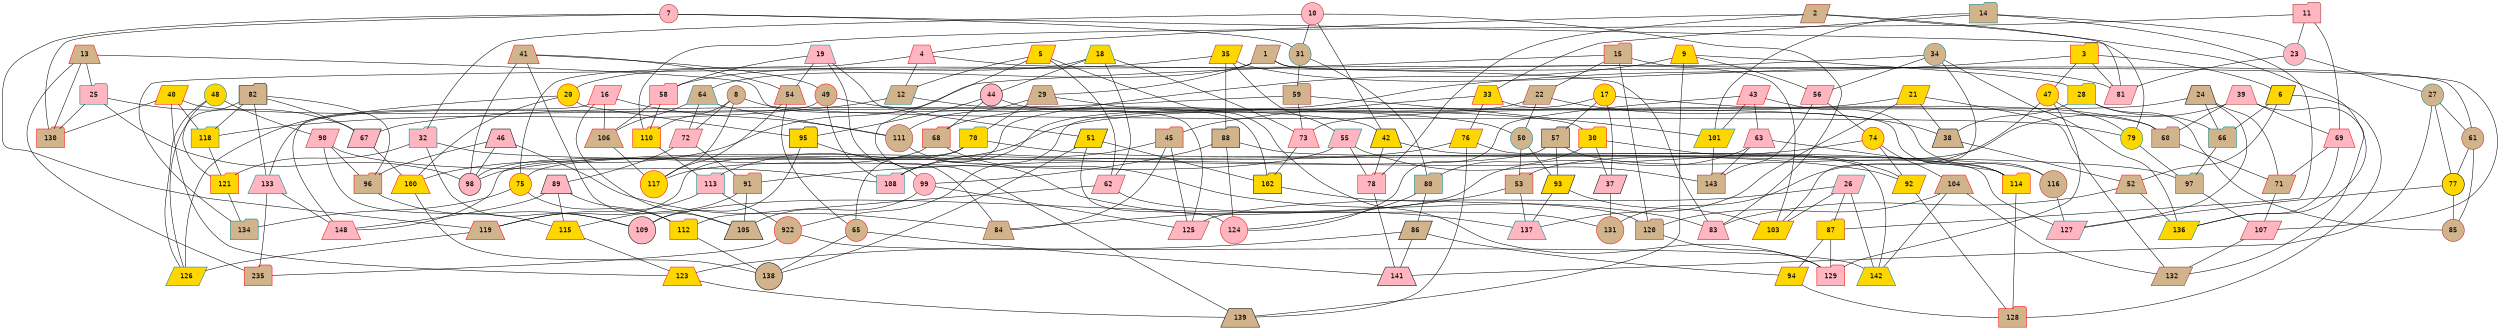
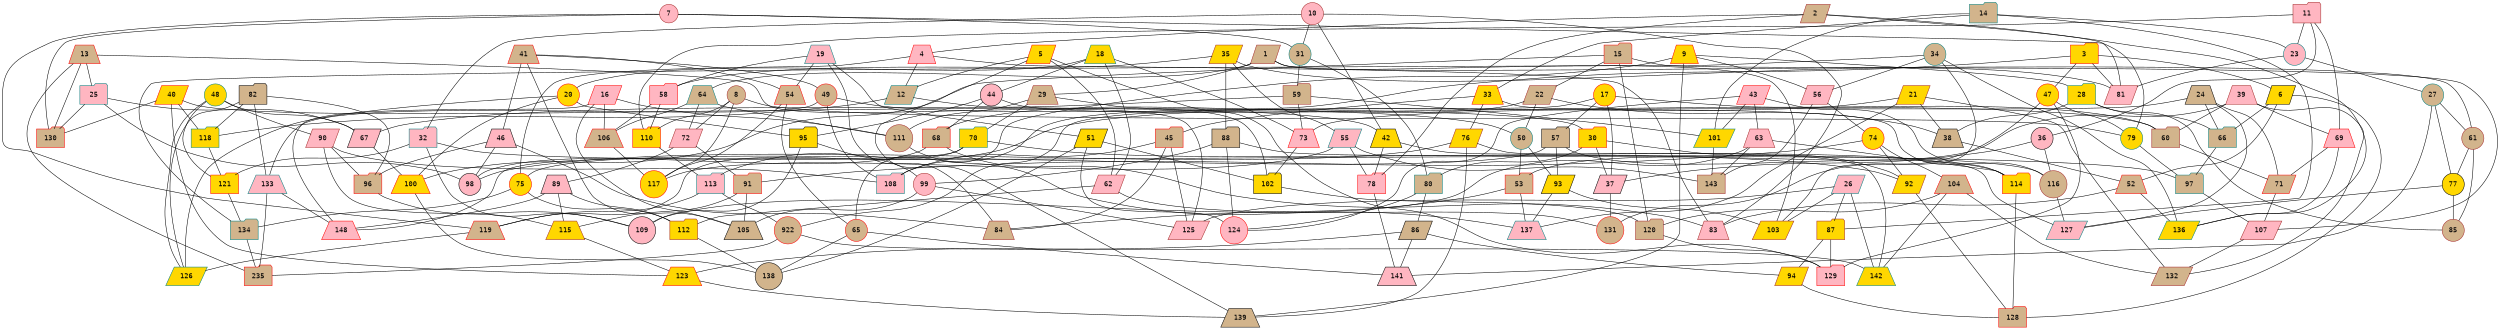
(490, 104) -> (513, 95)
(303, 109) -> (290, 115)
none -> (2042, 138)
none -> (252, 256)
